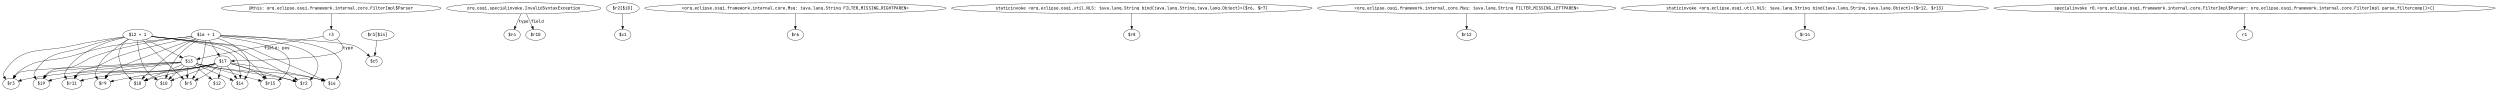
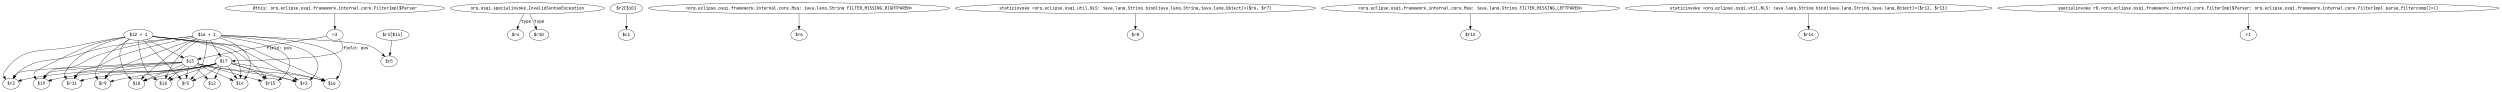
(537, 22) -> (539, 22)
(348, 48) -> (356, 48)
